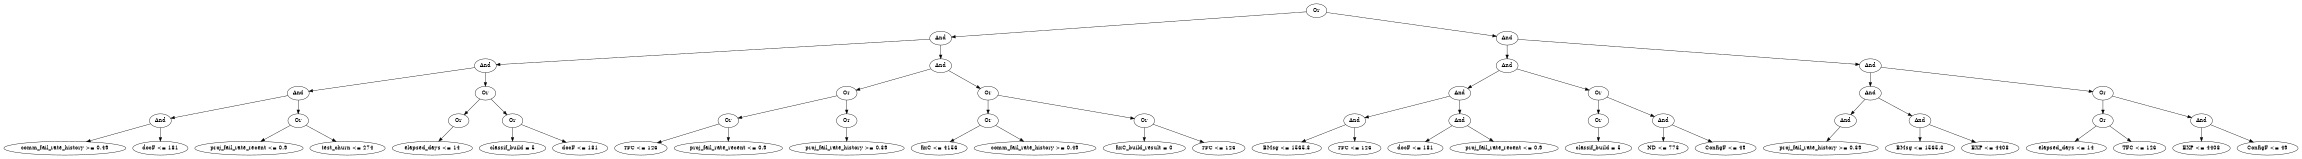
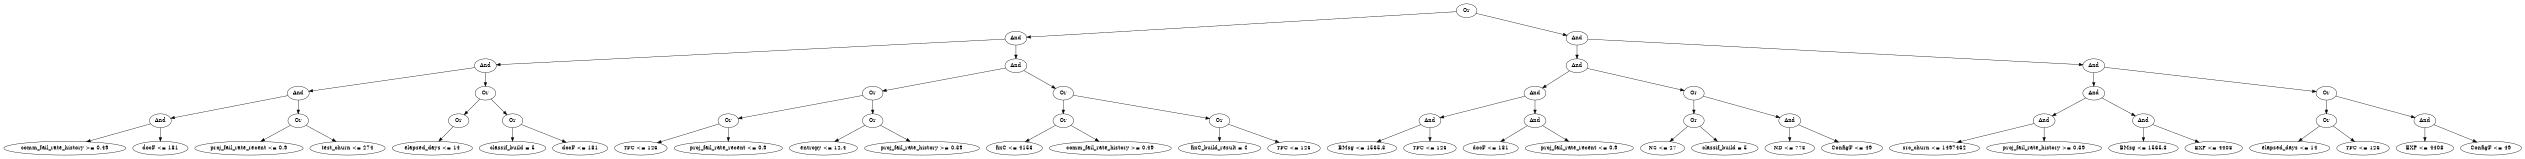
none -> (823, 148)
none -> (1663, 148)
none -> (1935, 148)
